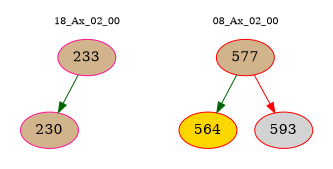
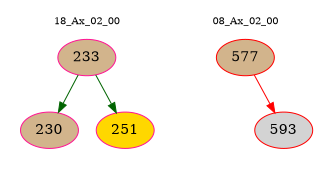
none -> (125, 130)
(208, 130) -> none
